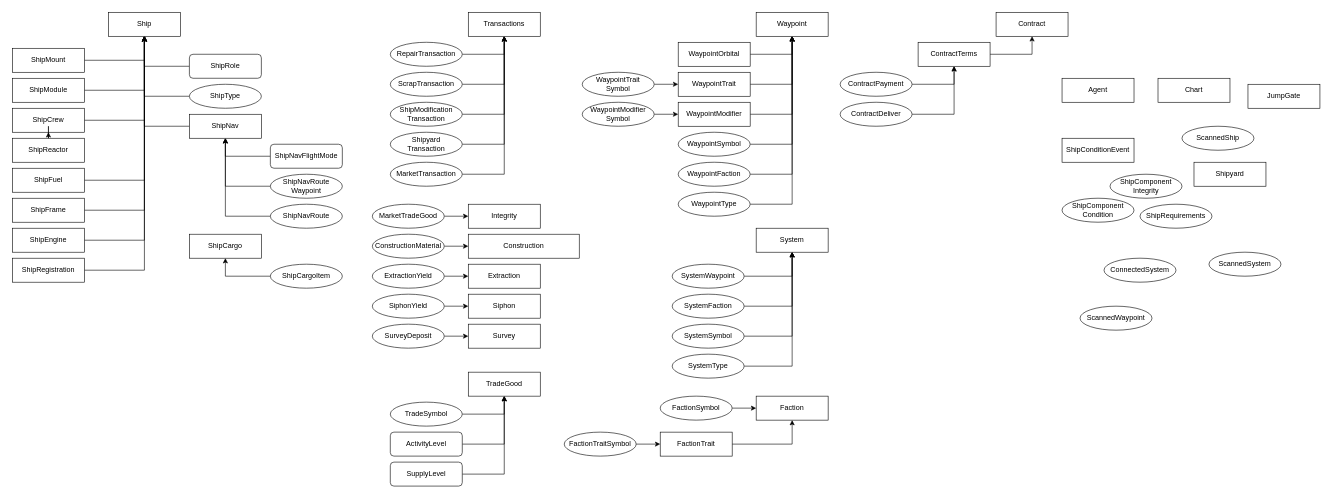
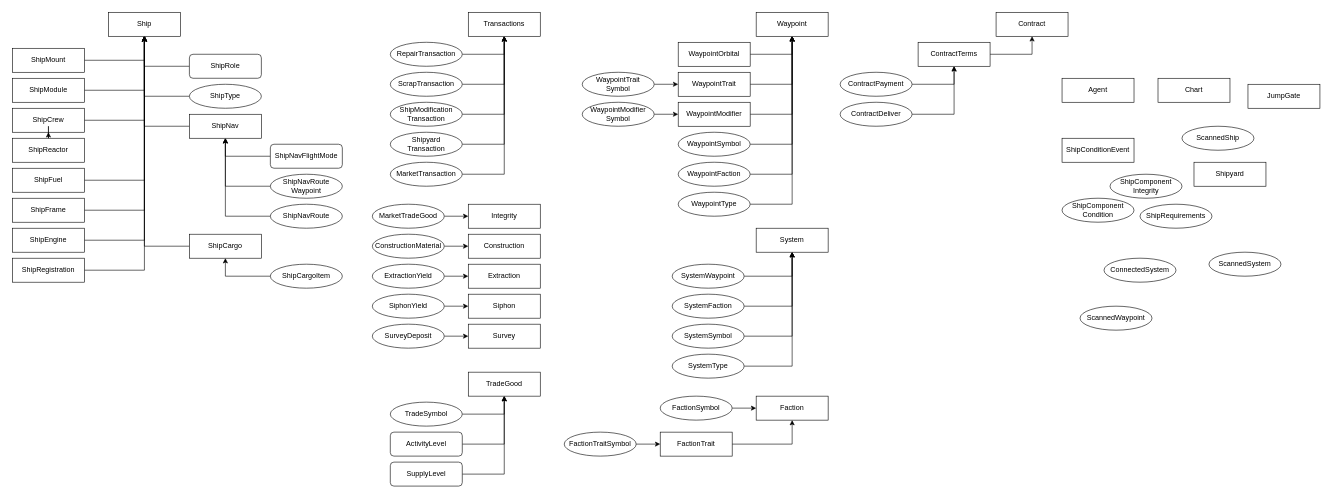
none -> (168, 246)
(524, 246) -> (504, 246)
